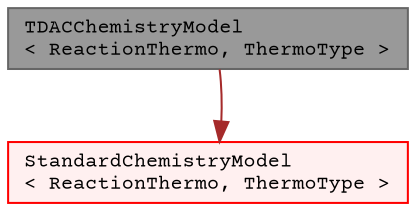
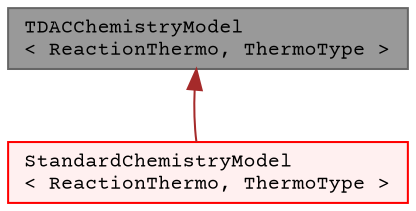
(222, 95) -> (194, 116)
